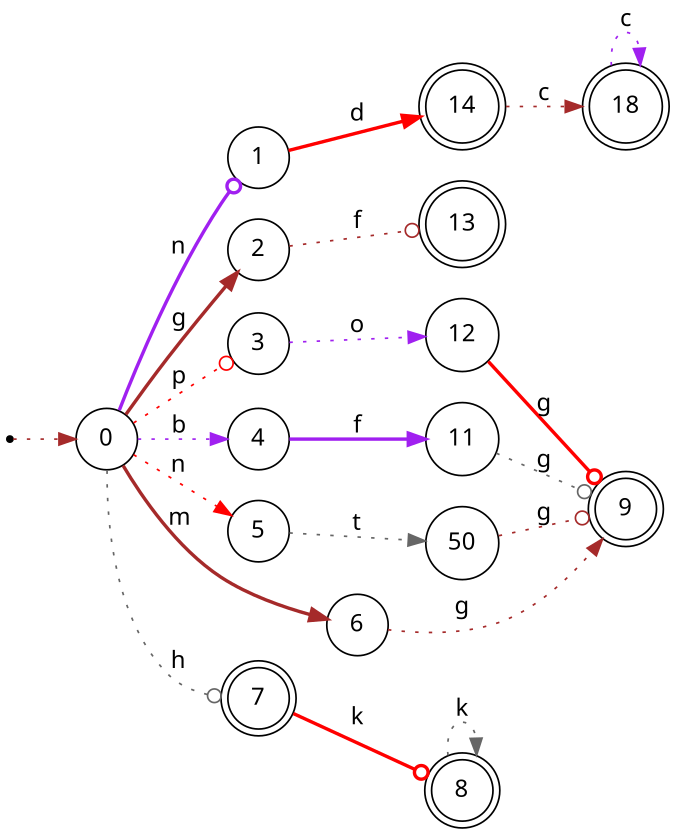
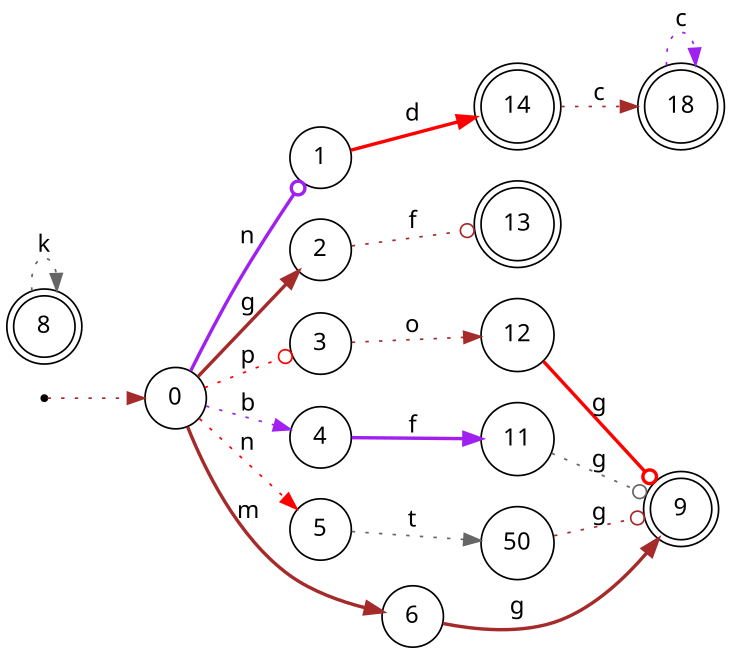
(349, 340) -> (408, 340)
(501, 621) -> (557, 621)
(259, 698) -> none
